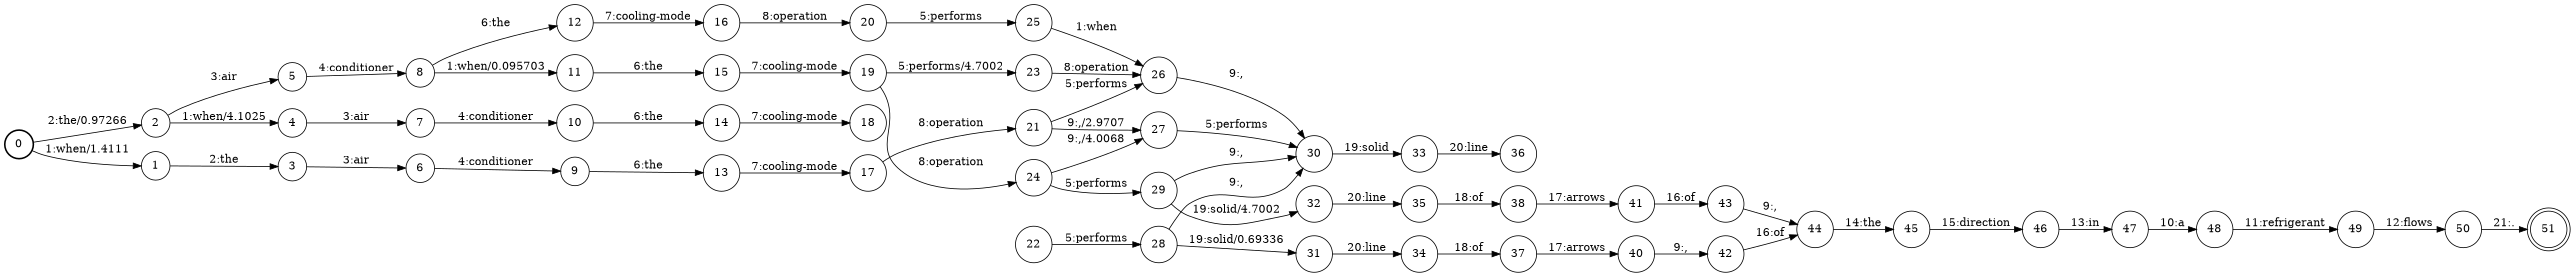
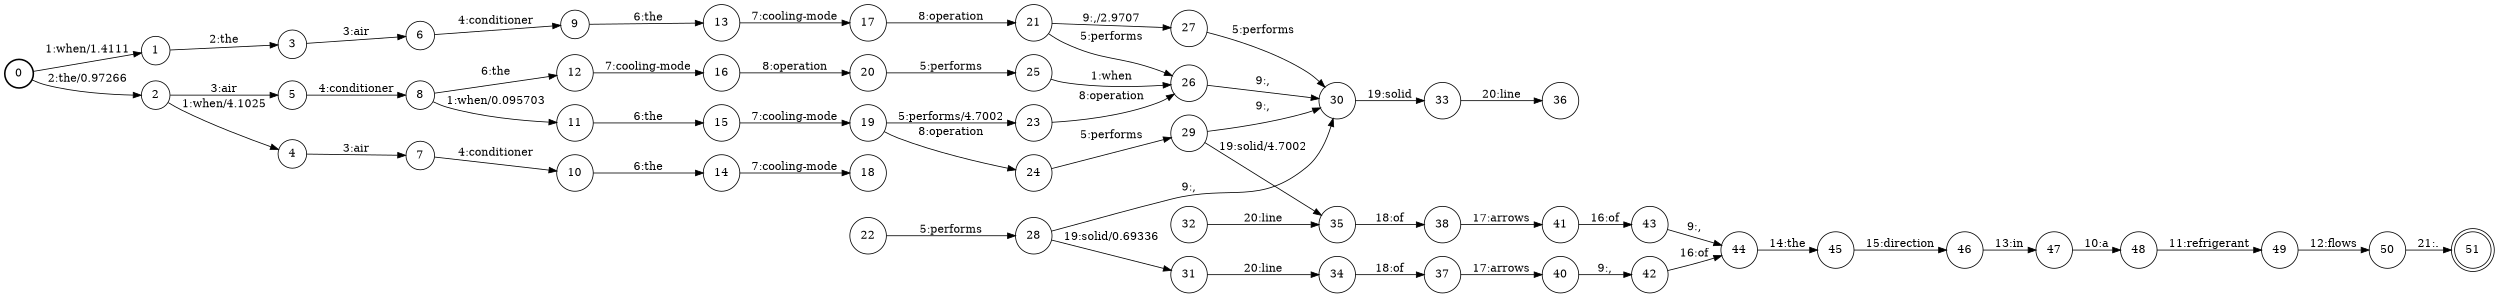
(1094, 159) -> none
(1229, 225) -> (1260, 177)
